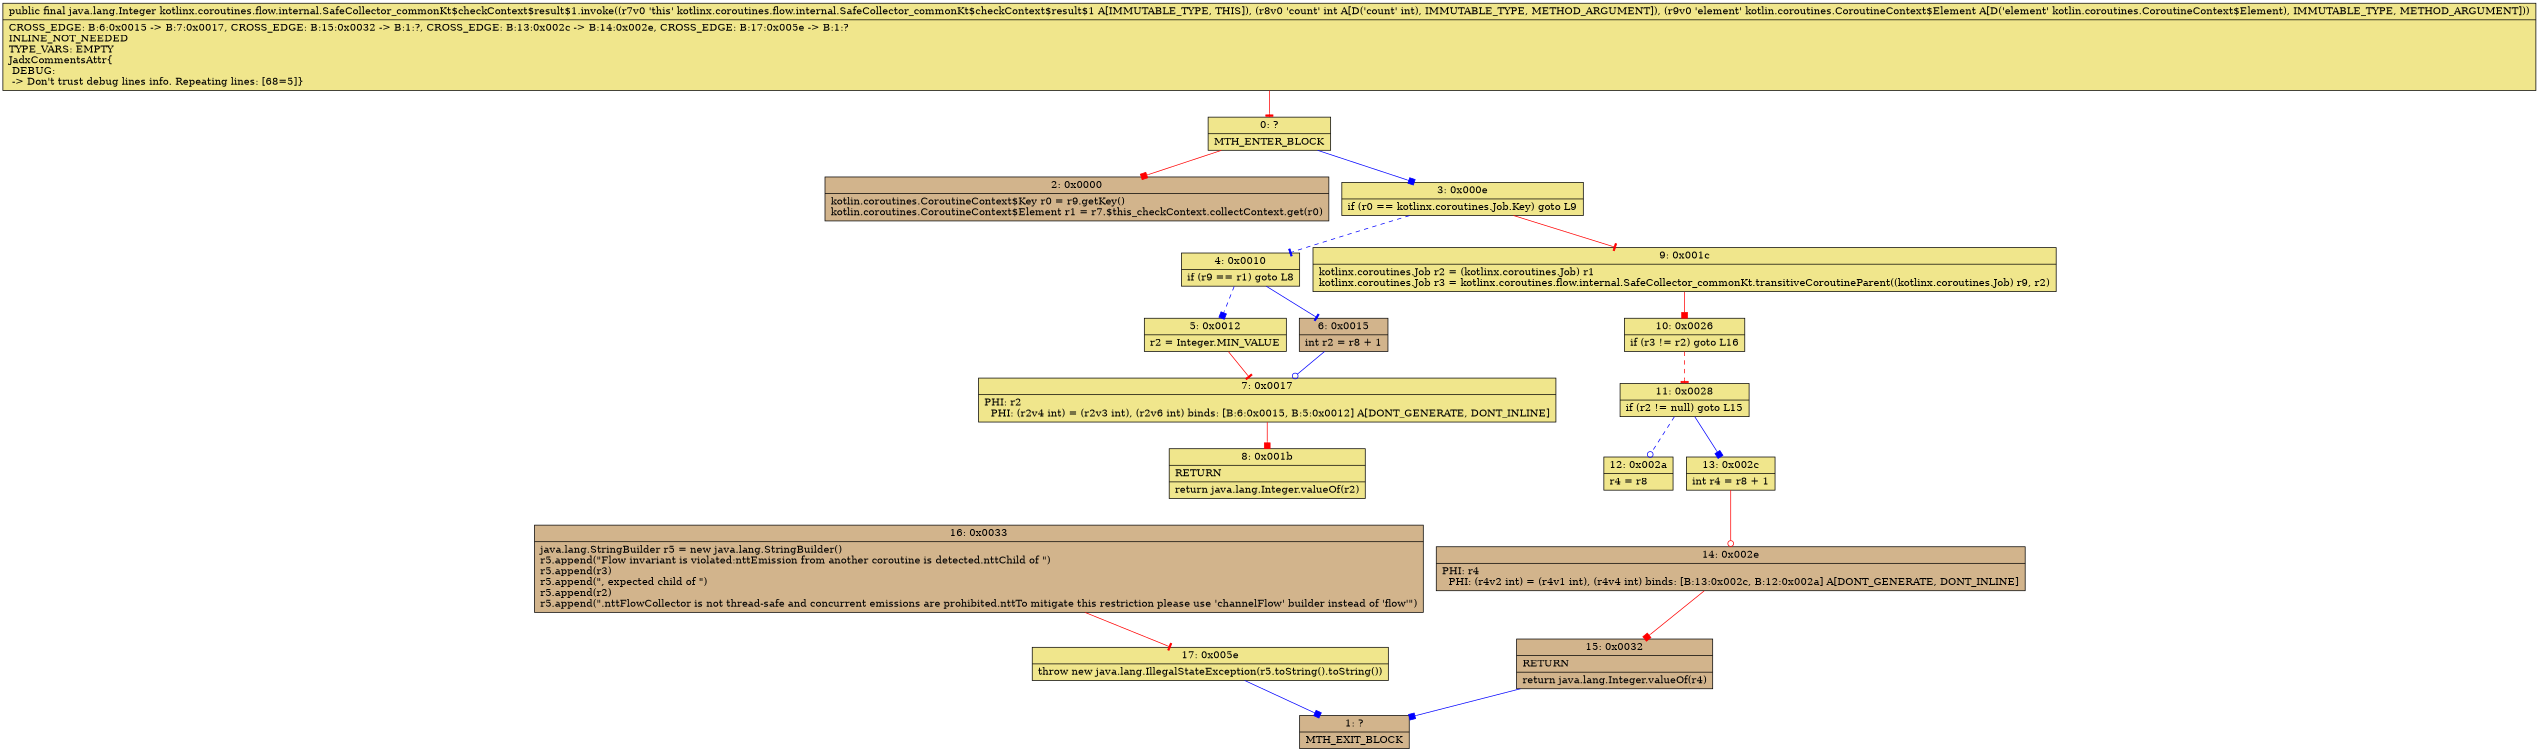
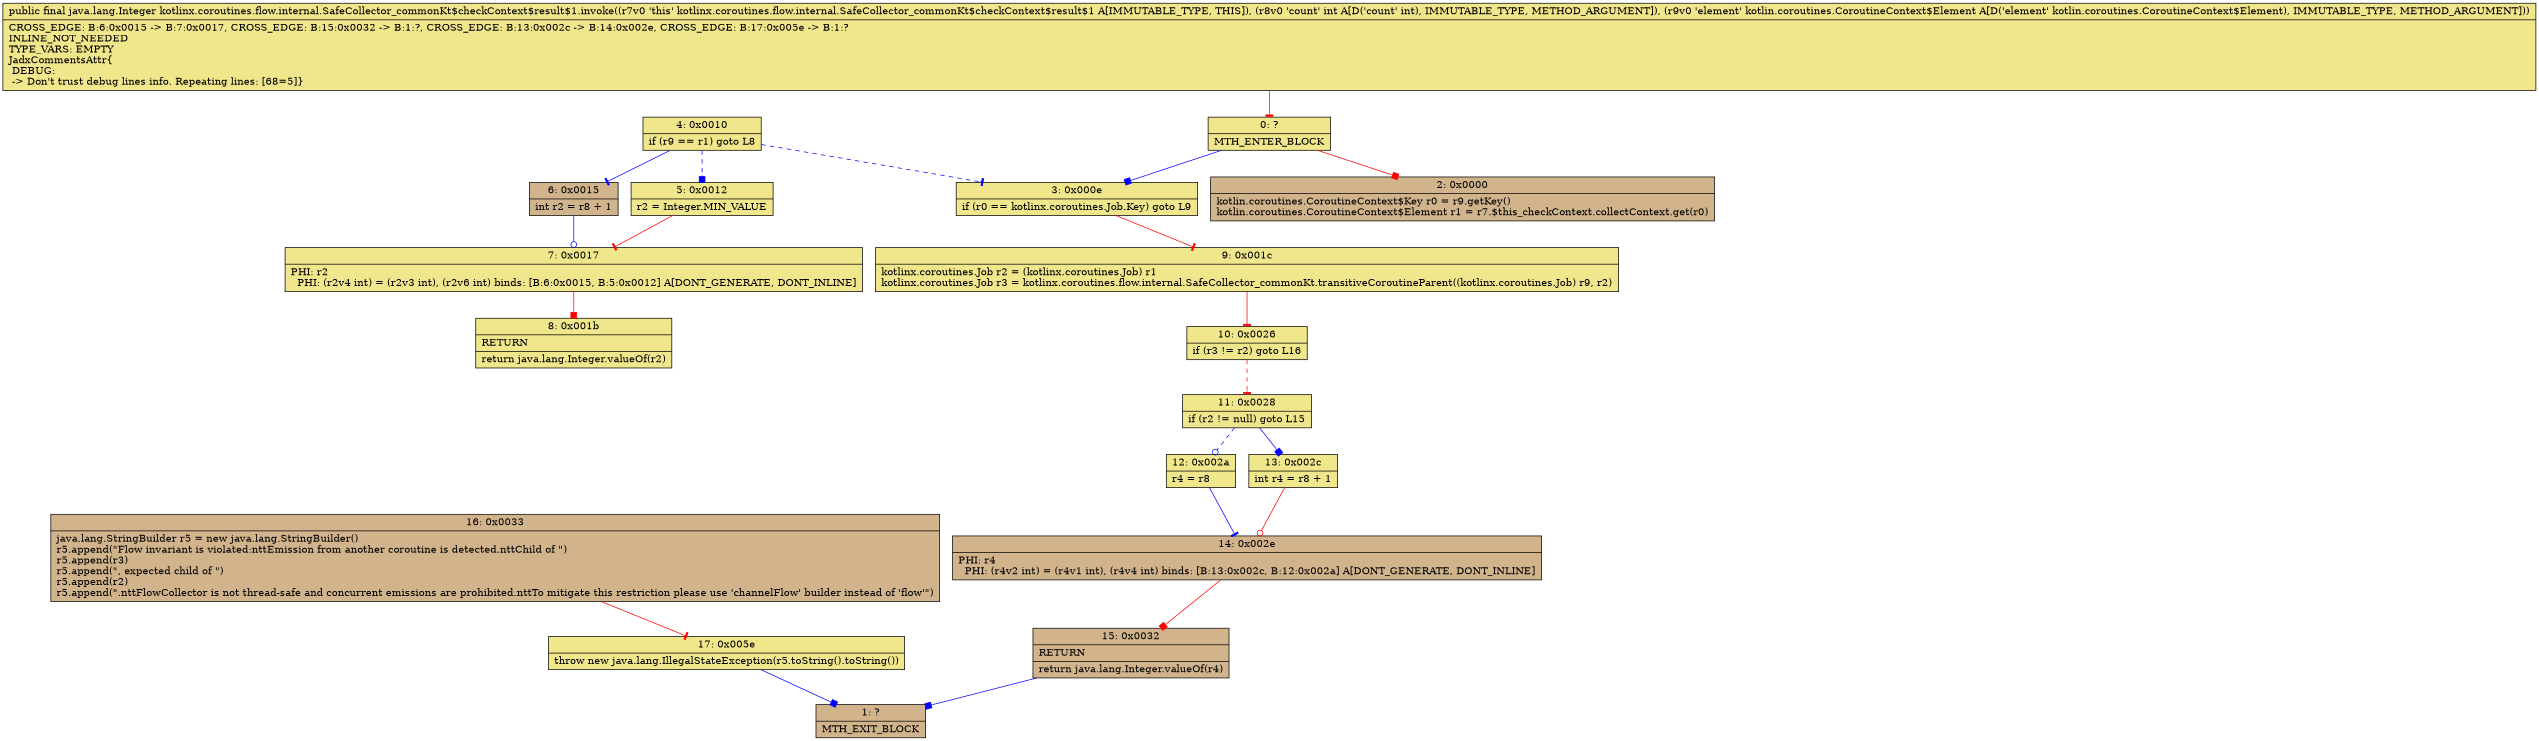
(1351, 233) -> (871, 163)
(1685, 301) -> (1247, 307)
none -> (1222, 510)
